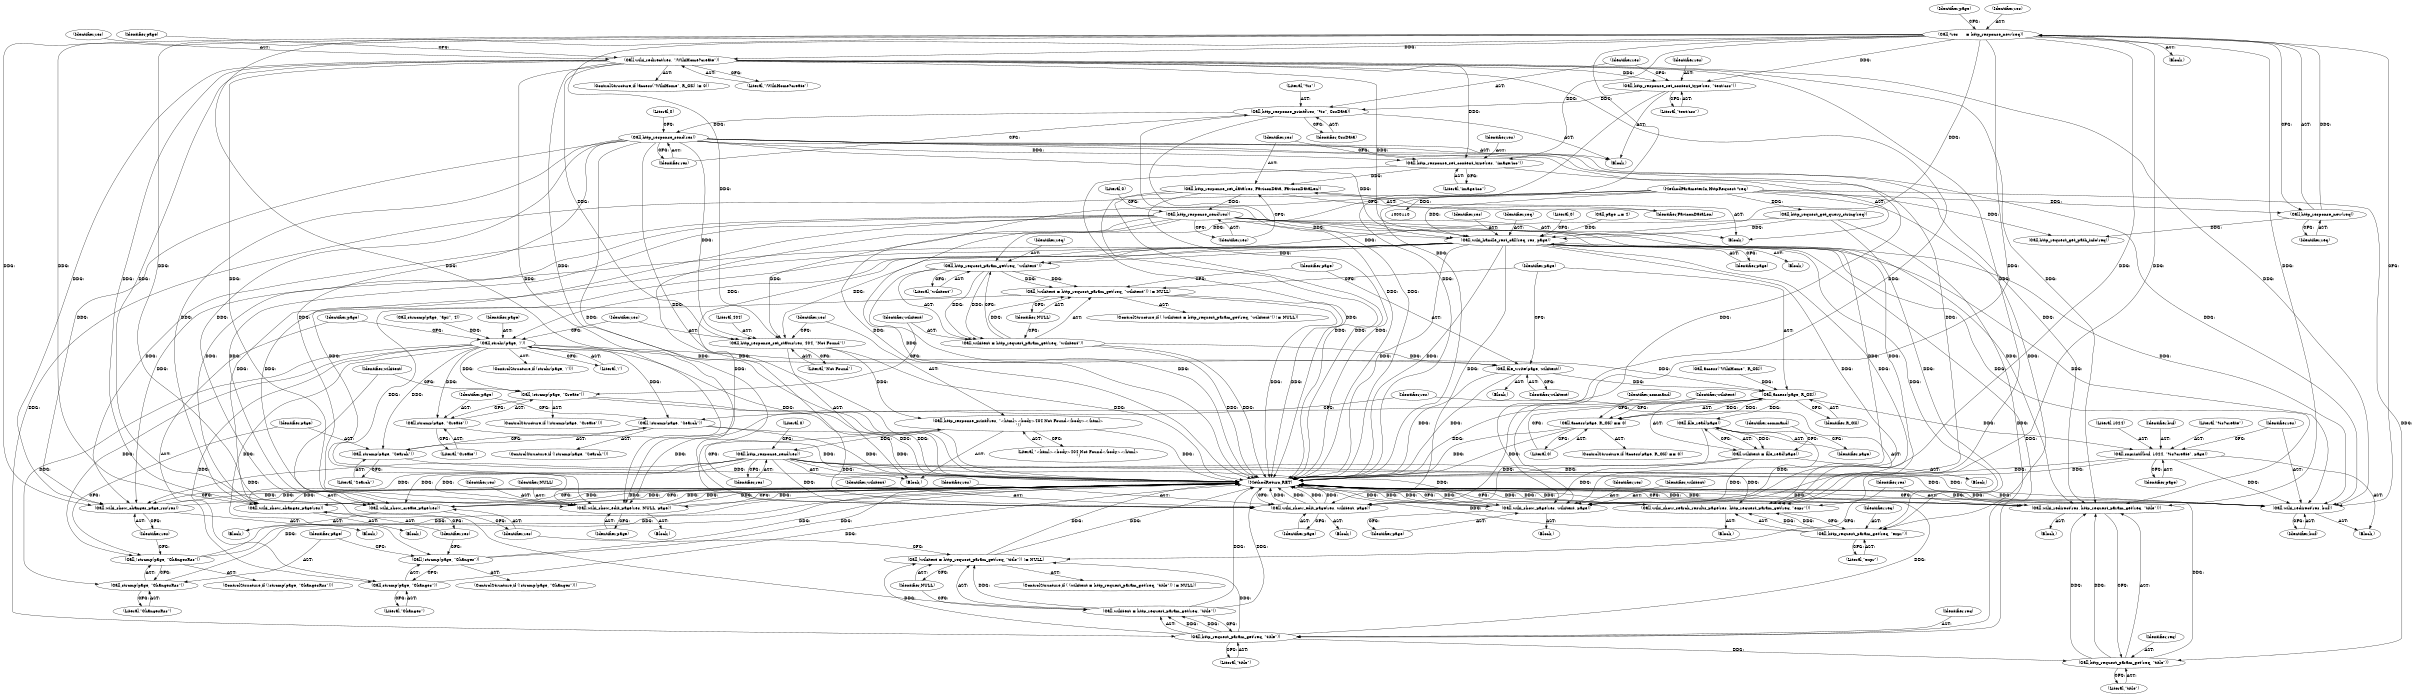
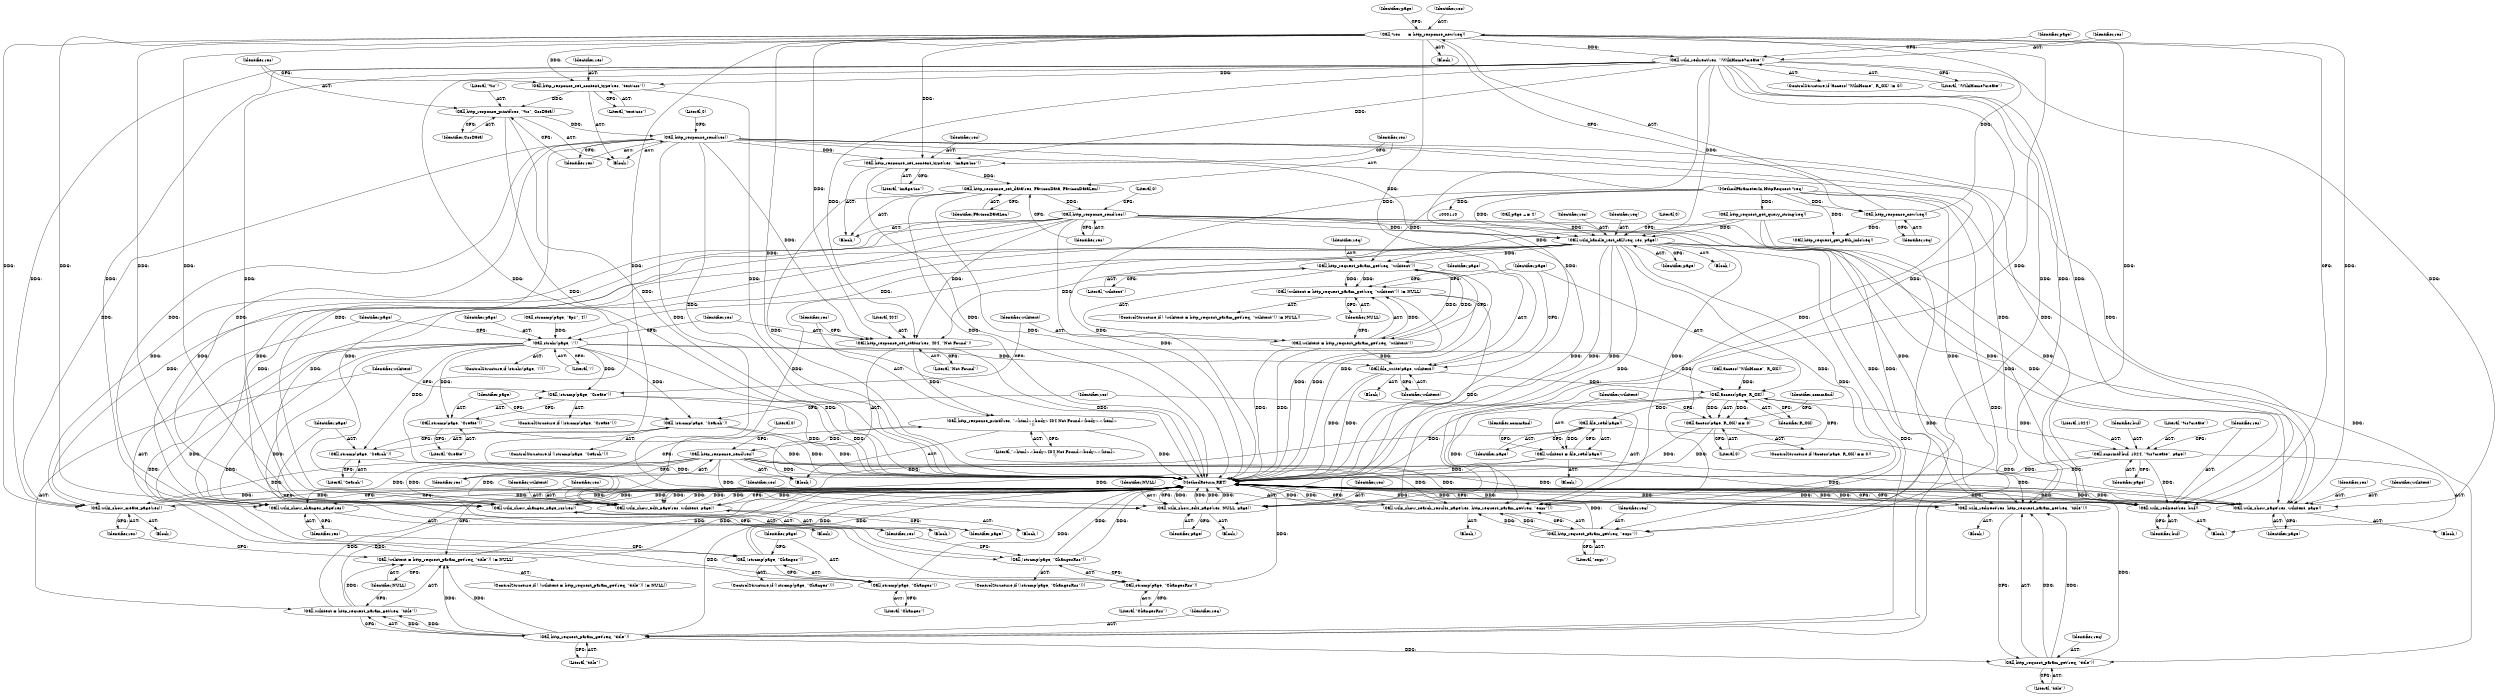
(1816, 208) -> (1419, 243)
(208, 496) -> (680, 496)
